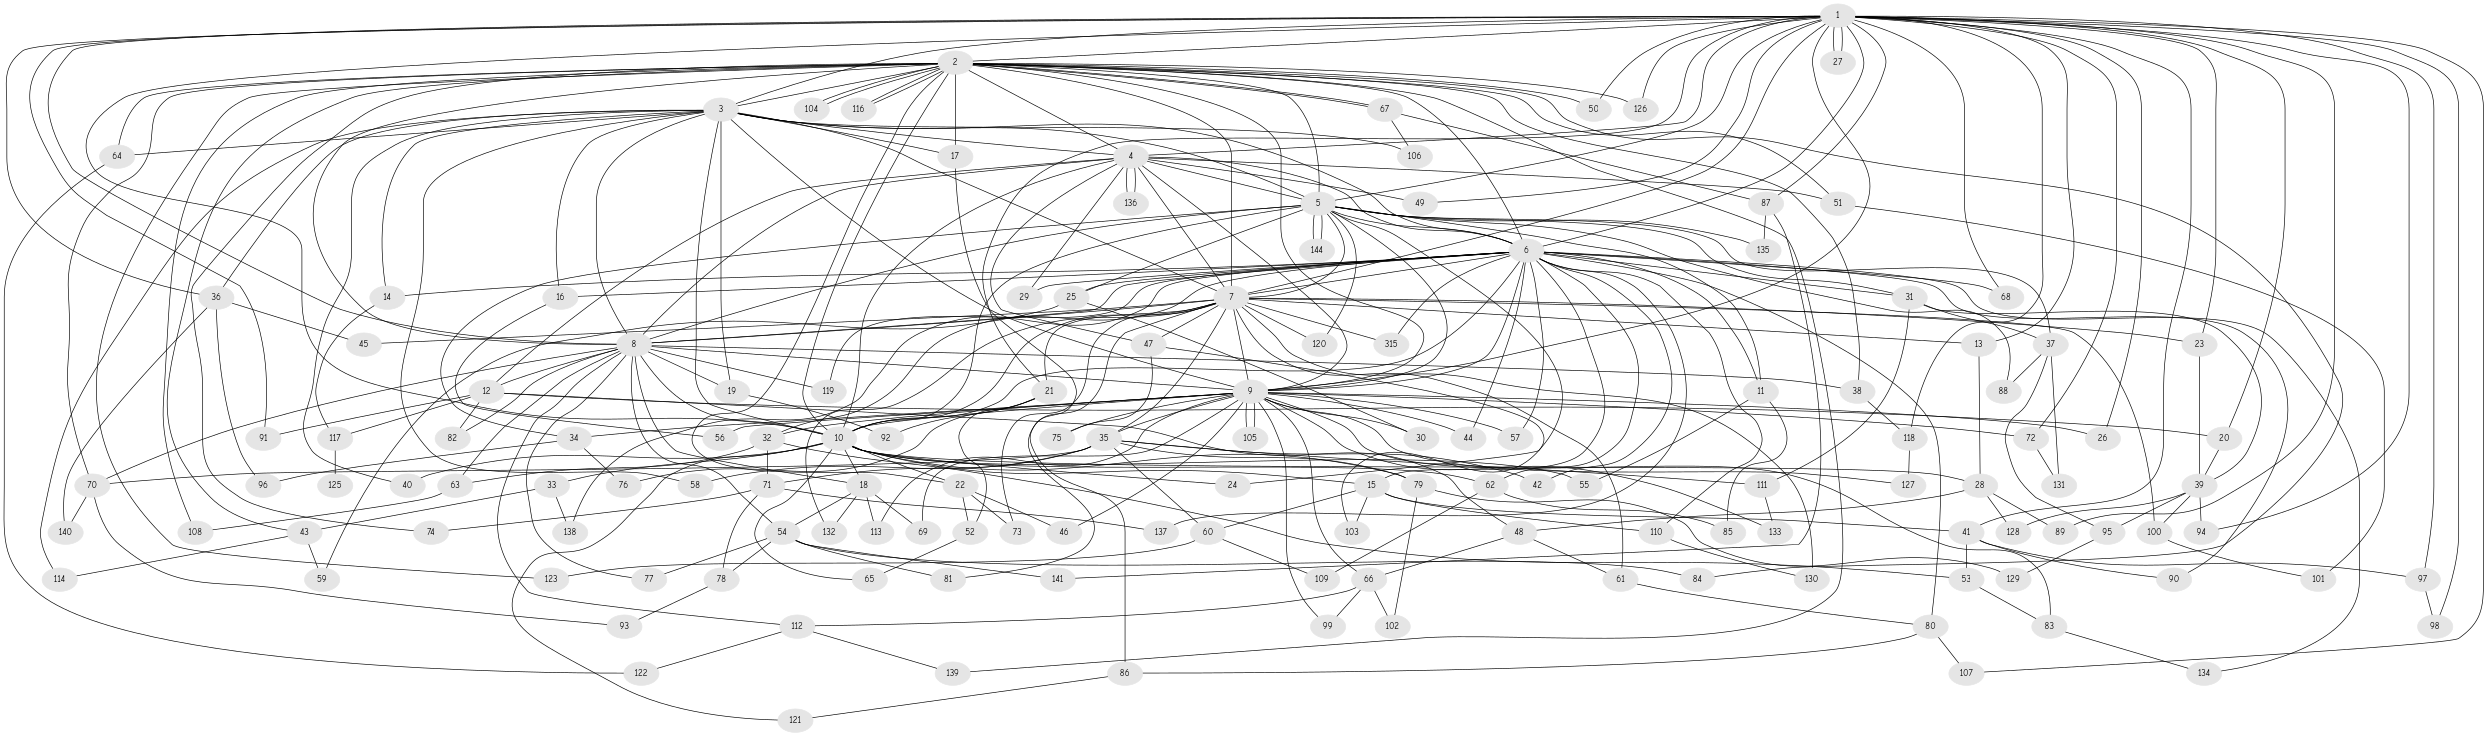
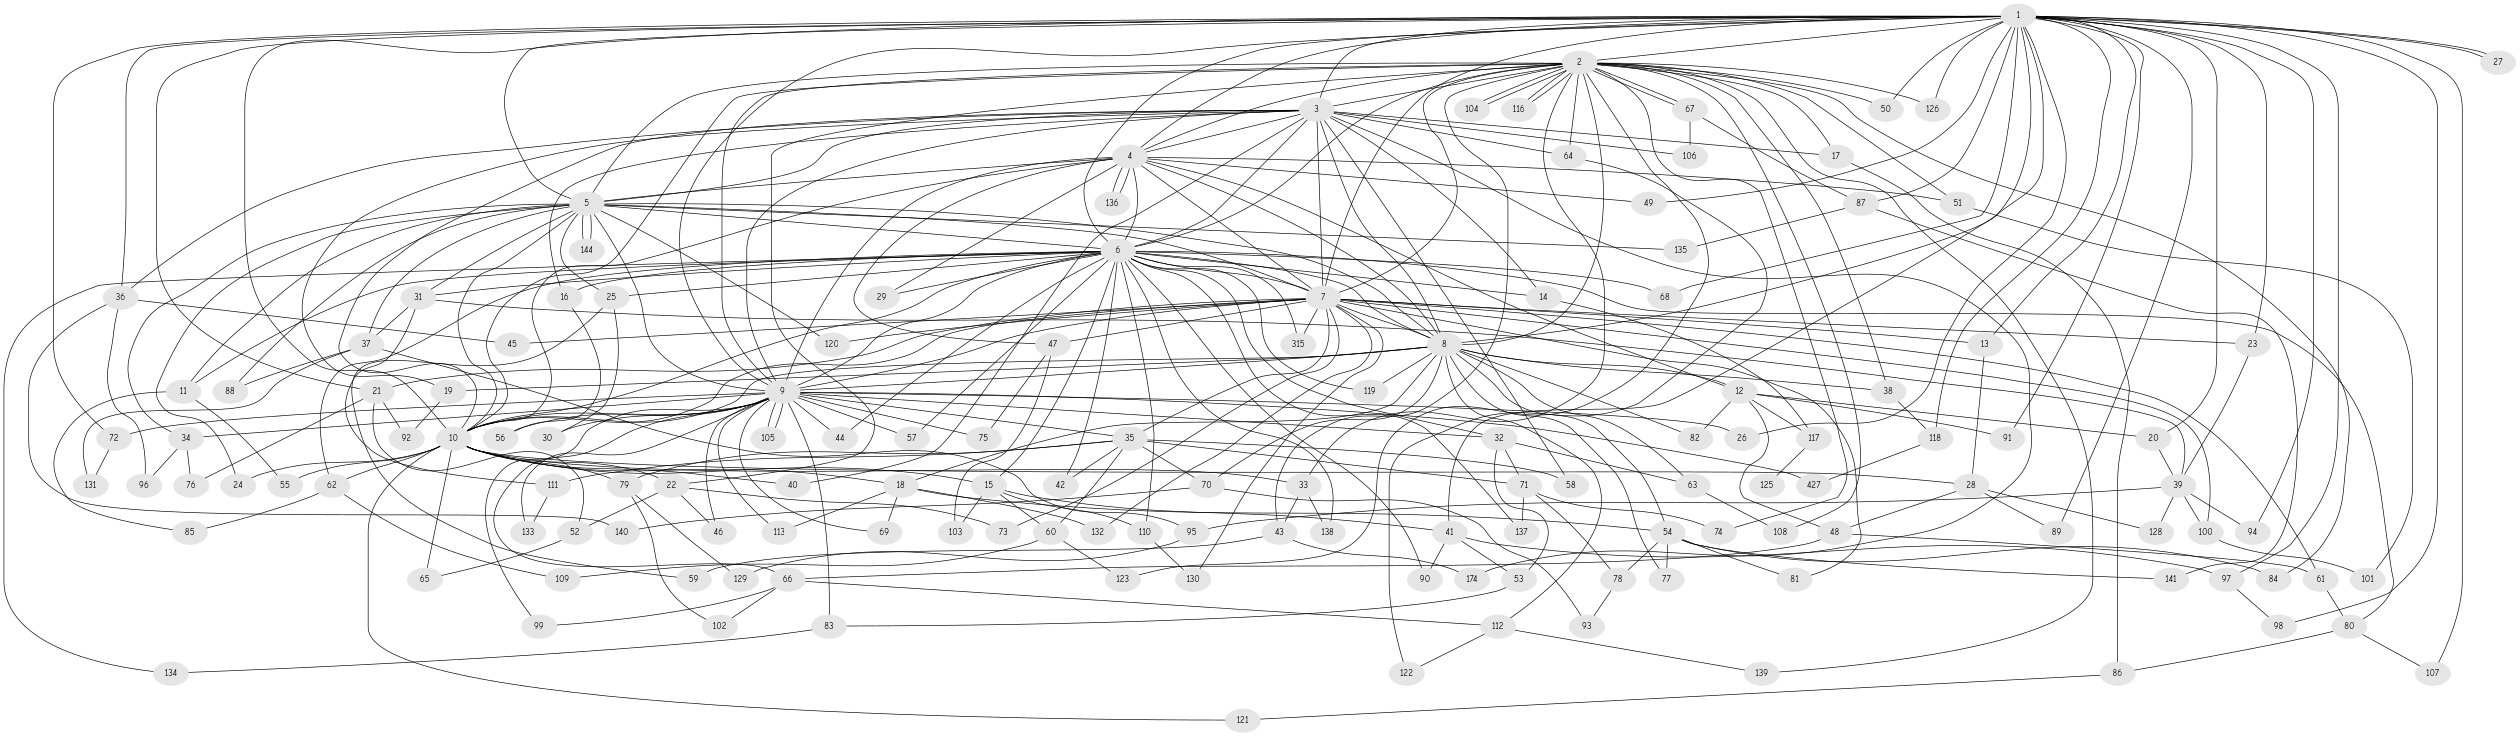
(169, 98) -> (1597, 376)
(1908, 486) -> (1814, 486)
(60, 580) -> (1472, 580)
